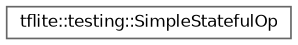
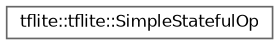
(149, 23) -> (140, 23)
